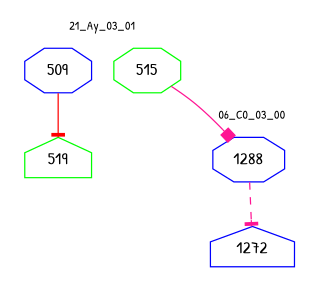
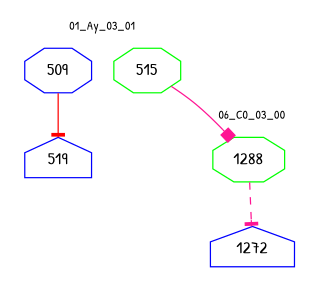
(103, 27) -> (103, 27)
(58, 160) -> (58, 160)
(249, 160) -> (249, 160)
